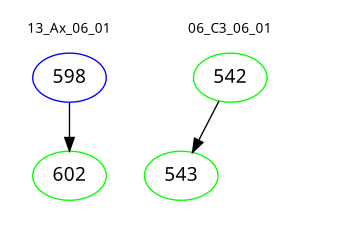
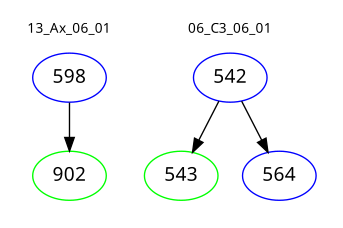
(230, 78) -> (230, 78)
(69, 176) -> (69, 176)
none -> (279, 176)
